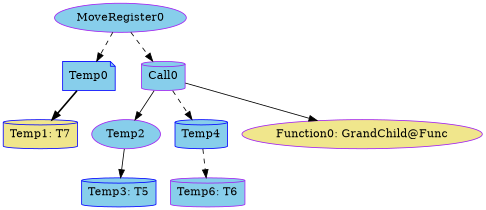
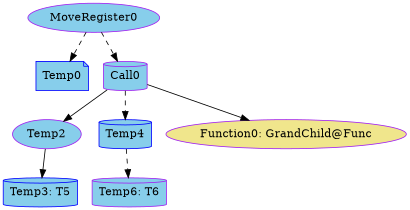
(40, 134) -> none
